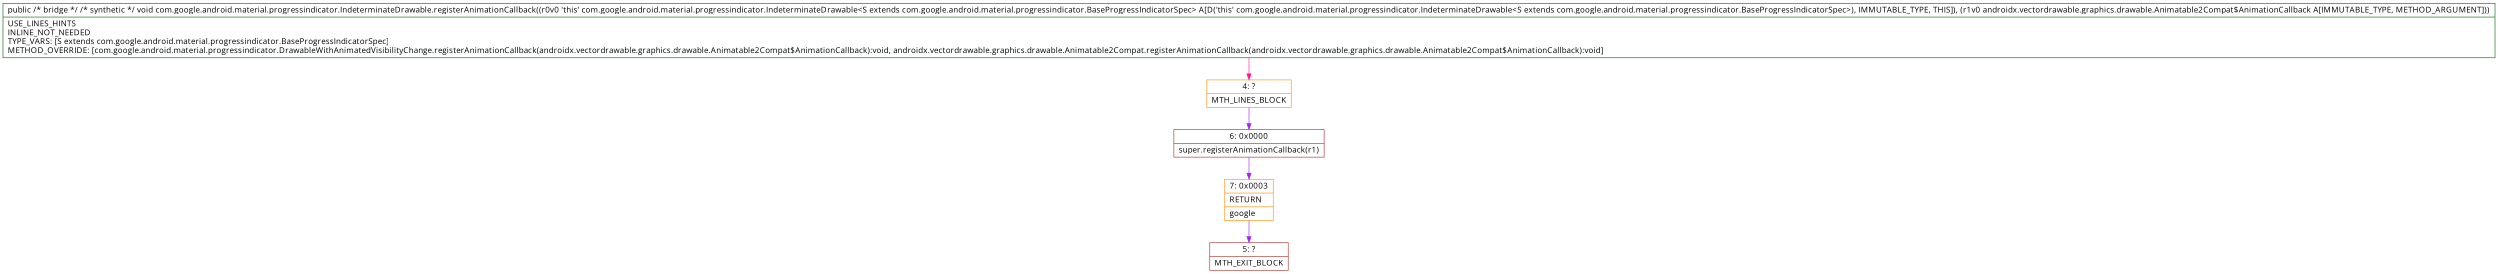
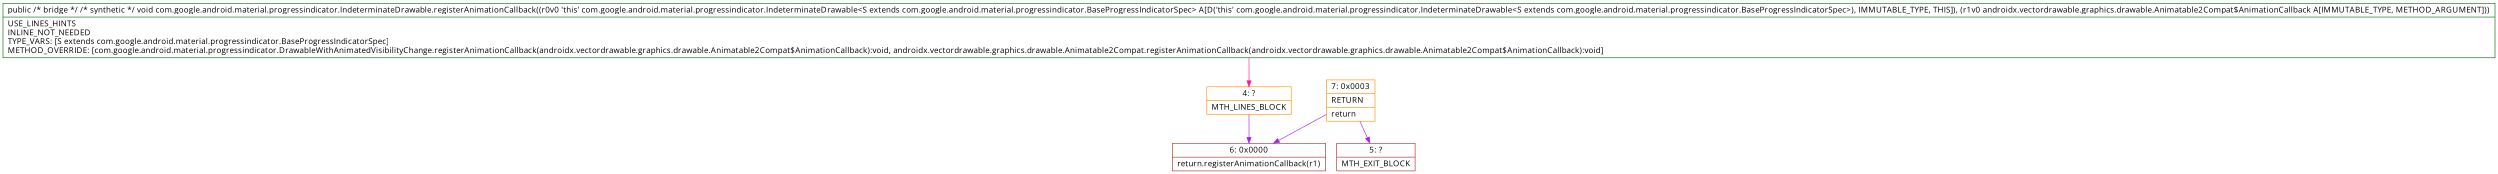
(1249, 150) -> (1249, 164)
(1249, 165) -> (1303, 127)
(1242, 213) -> (1344, 114)
